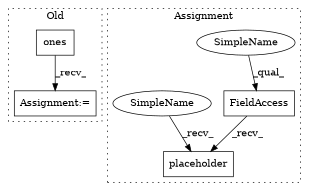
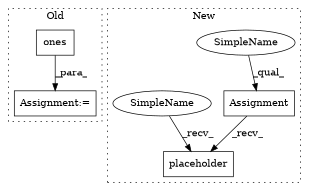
(204, 16) -> (204, 16)
(71, 73) -> (71, 73)
(259, 103) -> (259, 103)
